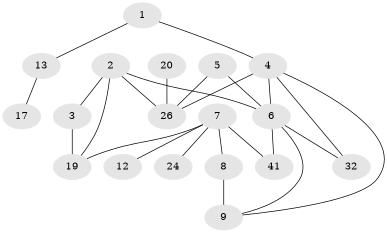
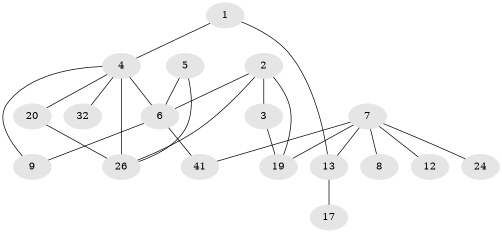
none -> (77, 91)
(311, 142) -> none
none -> (348, 142)
(224, 192) -> none
